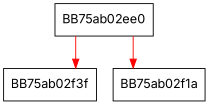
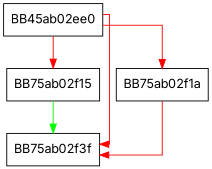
(104, 20) -> (53, 20)
none -> (53, 85)
none -> (162, 155)
